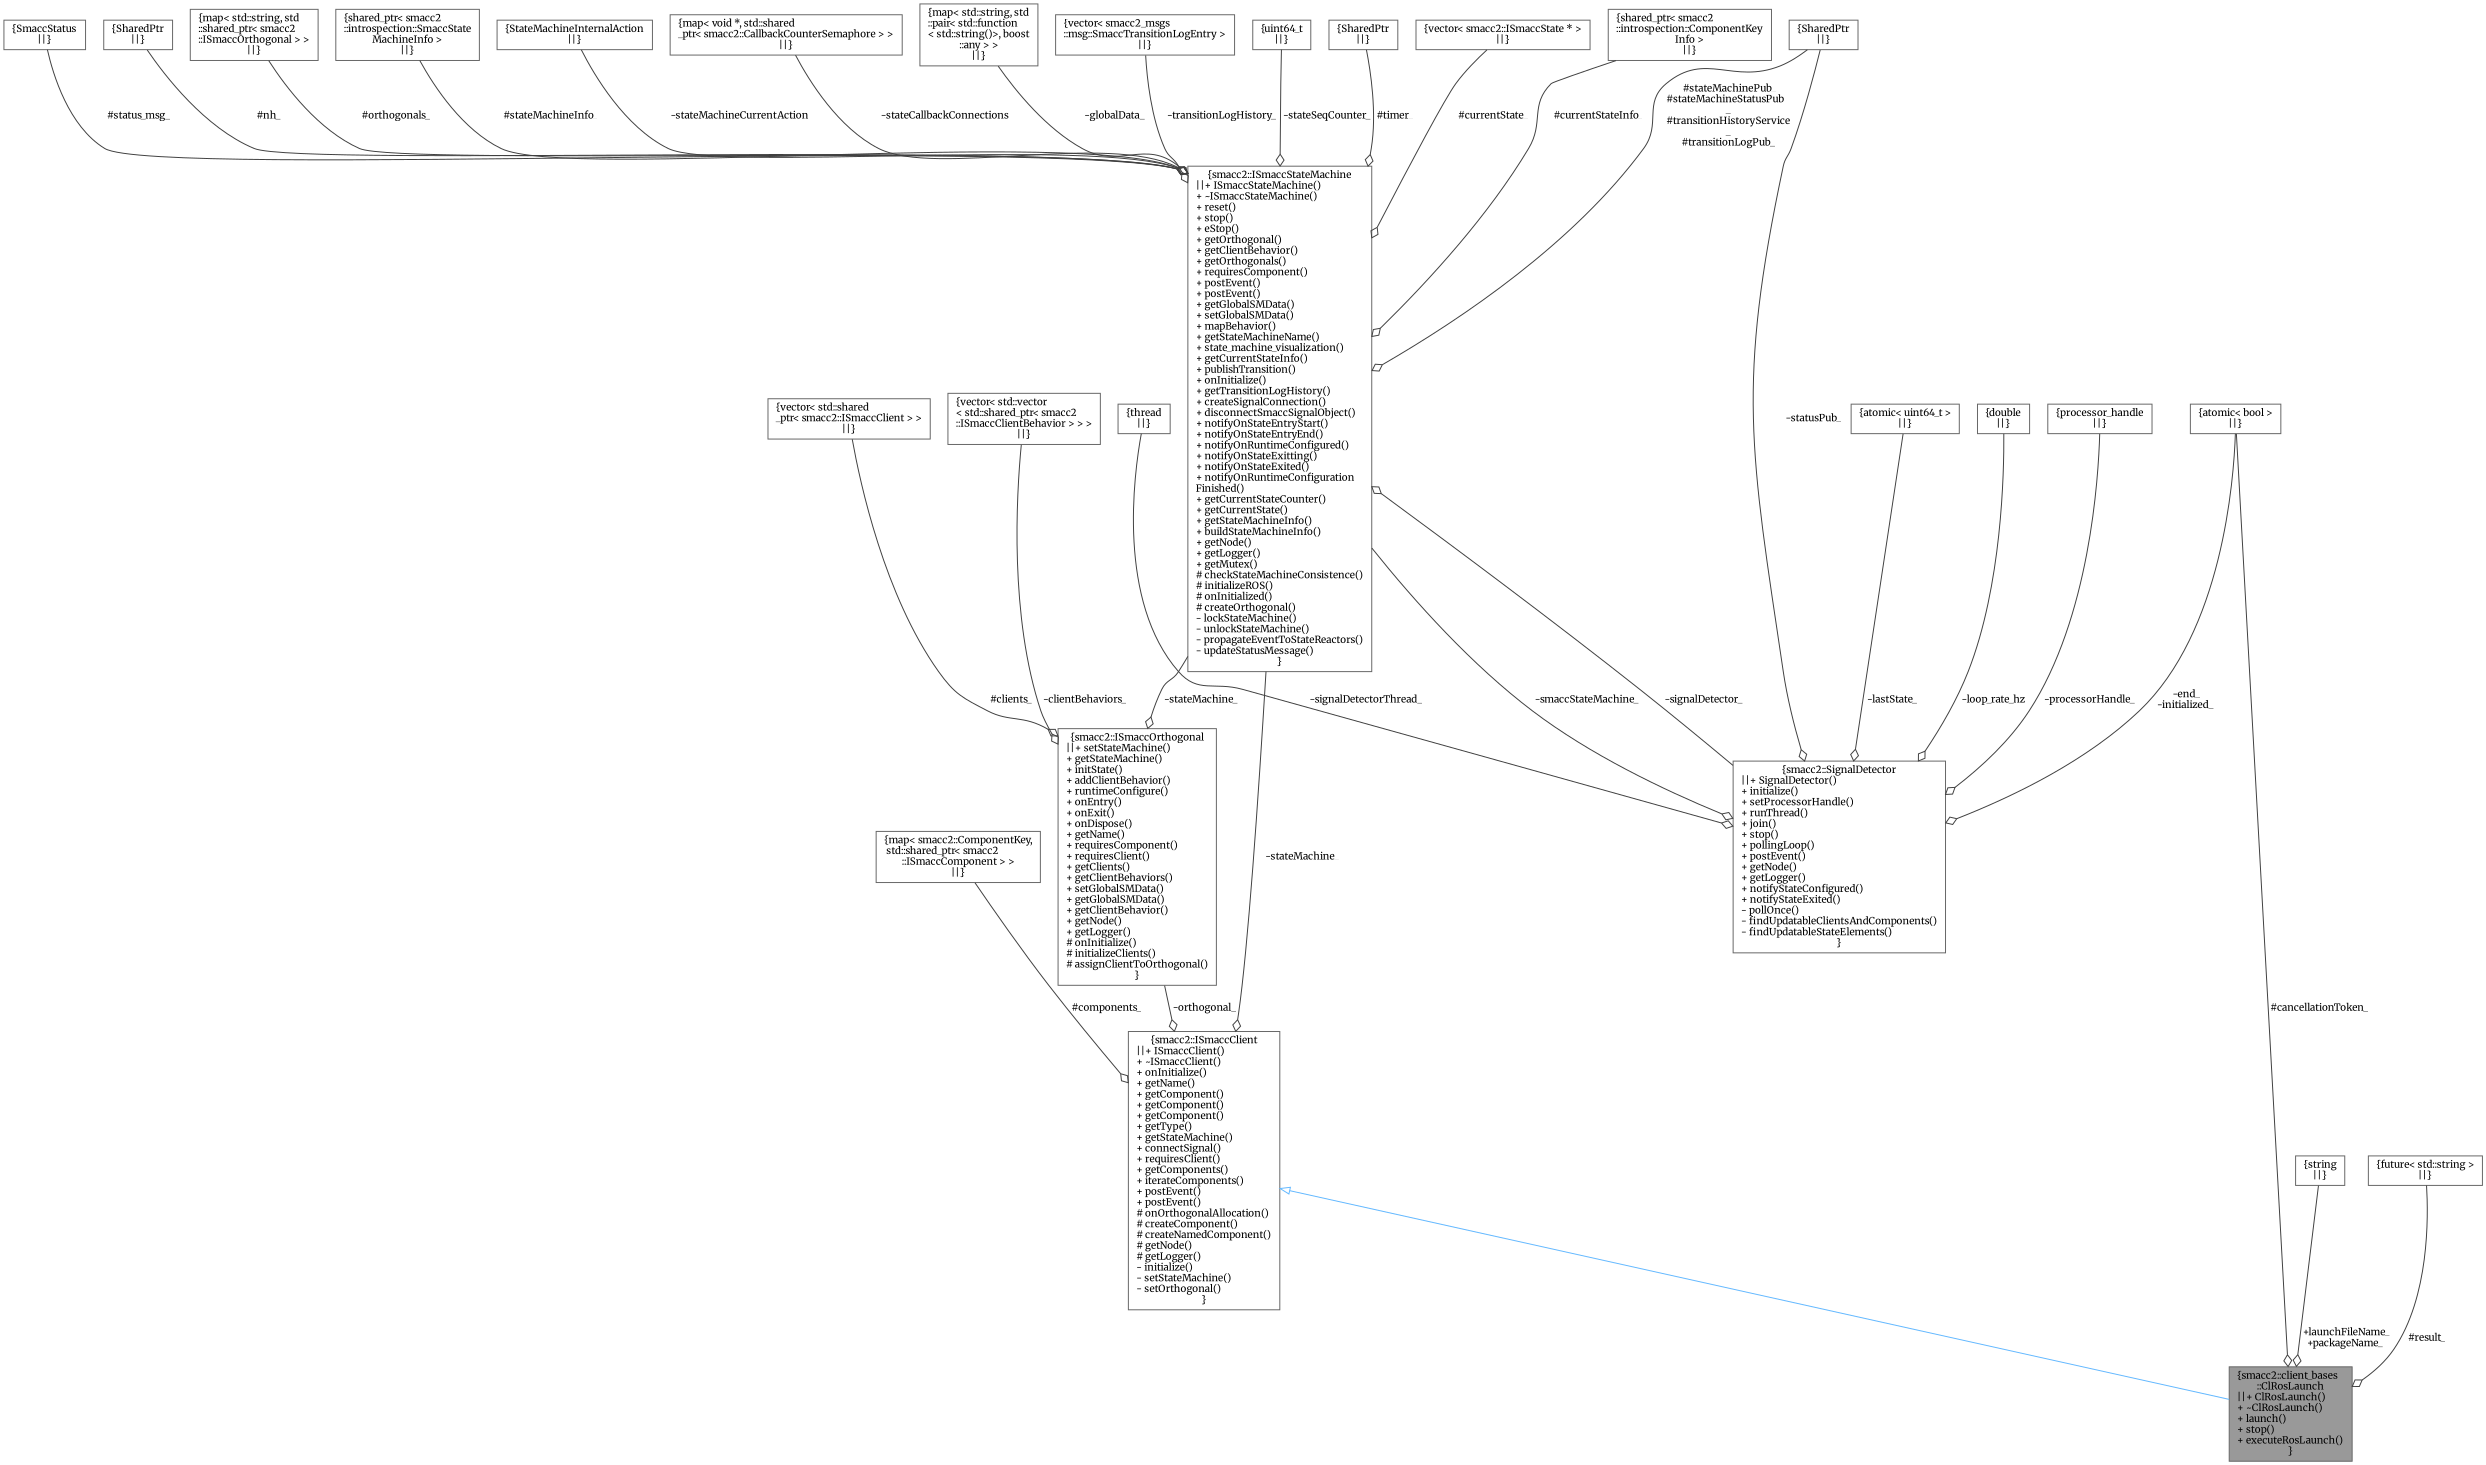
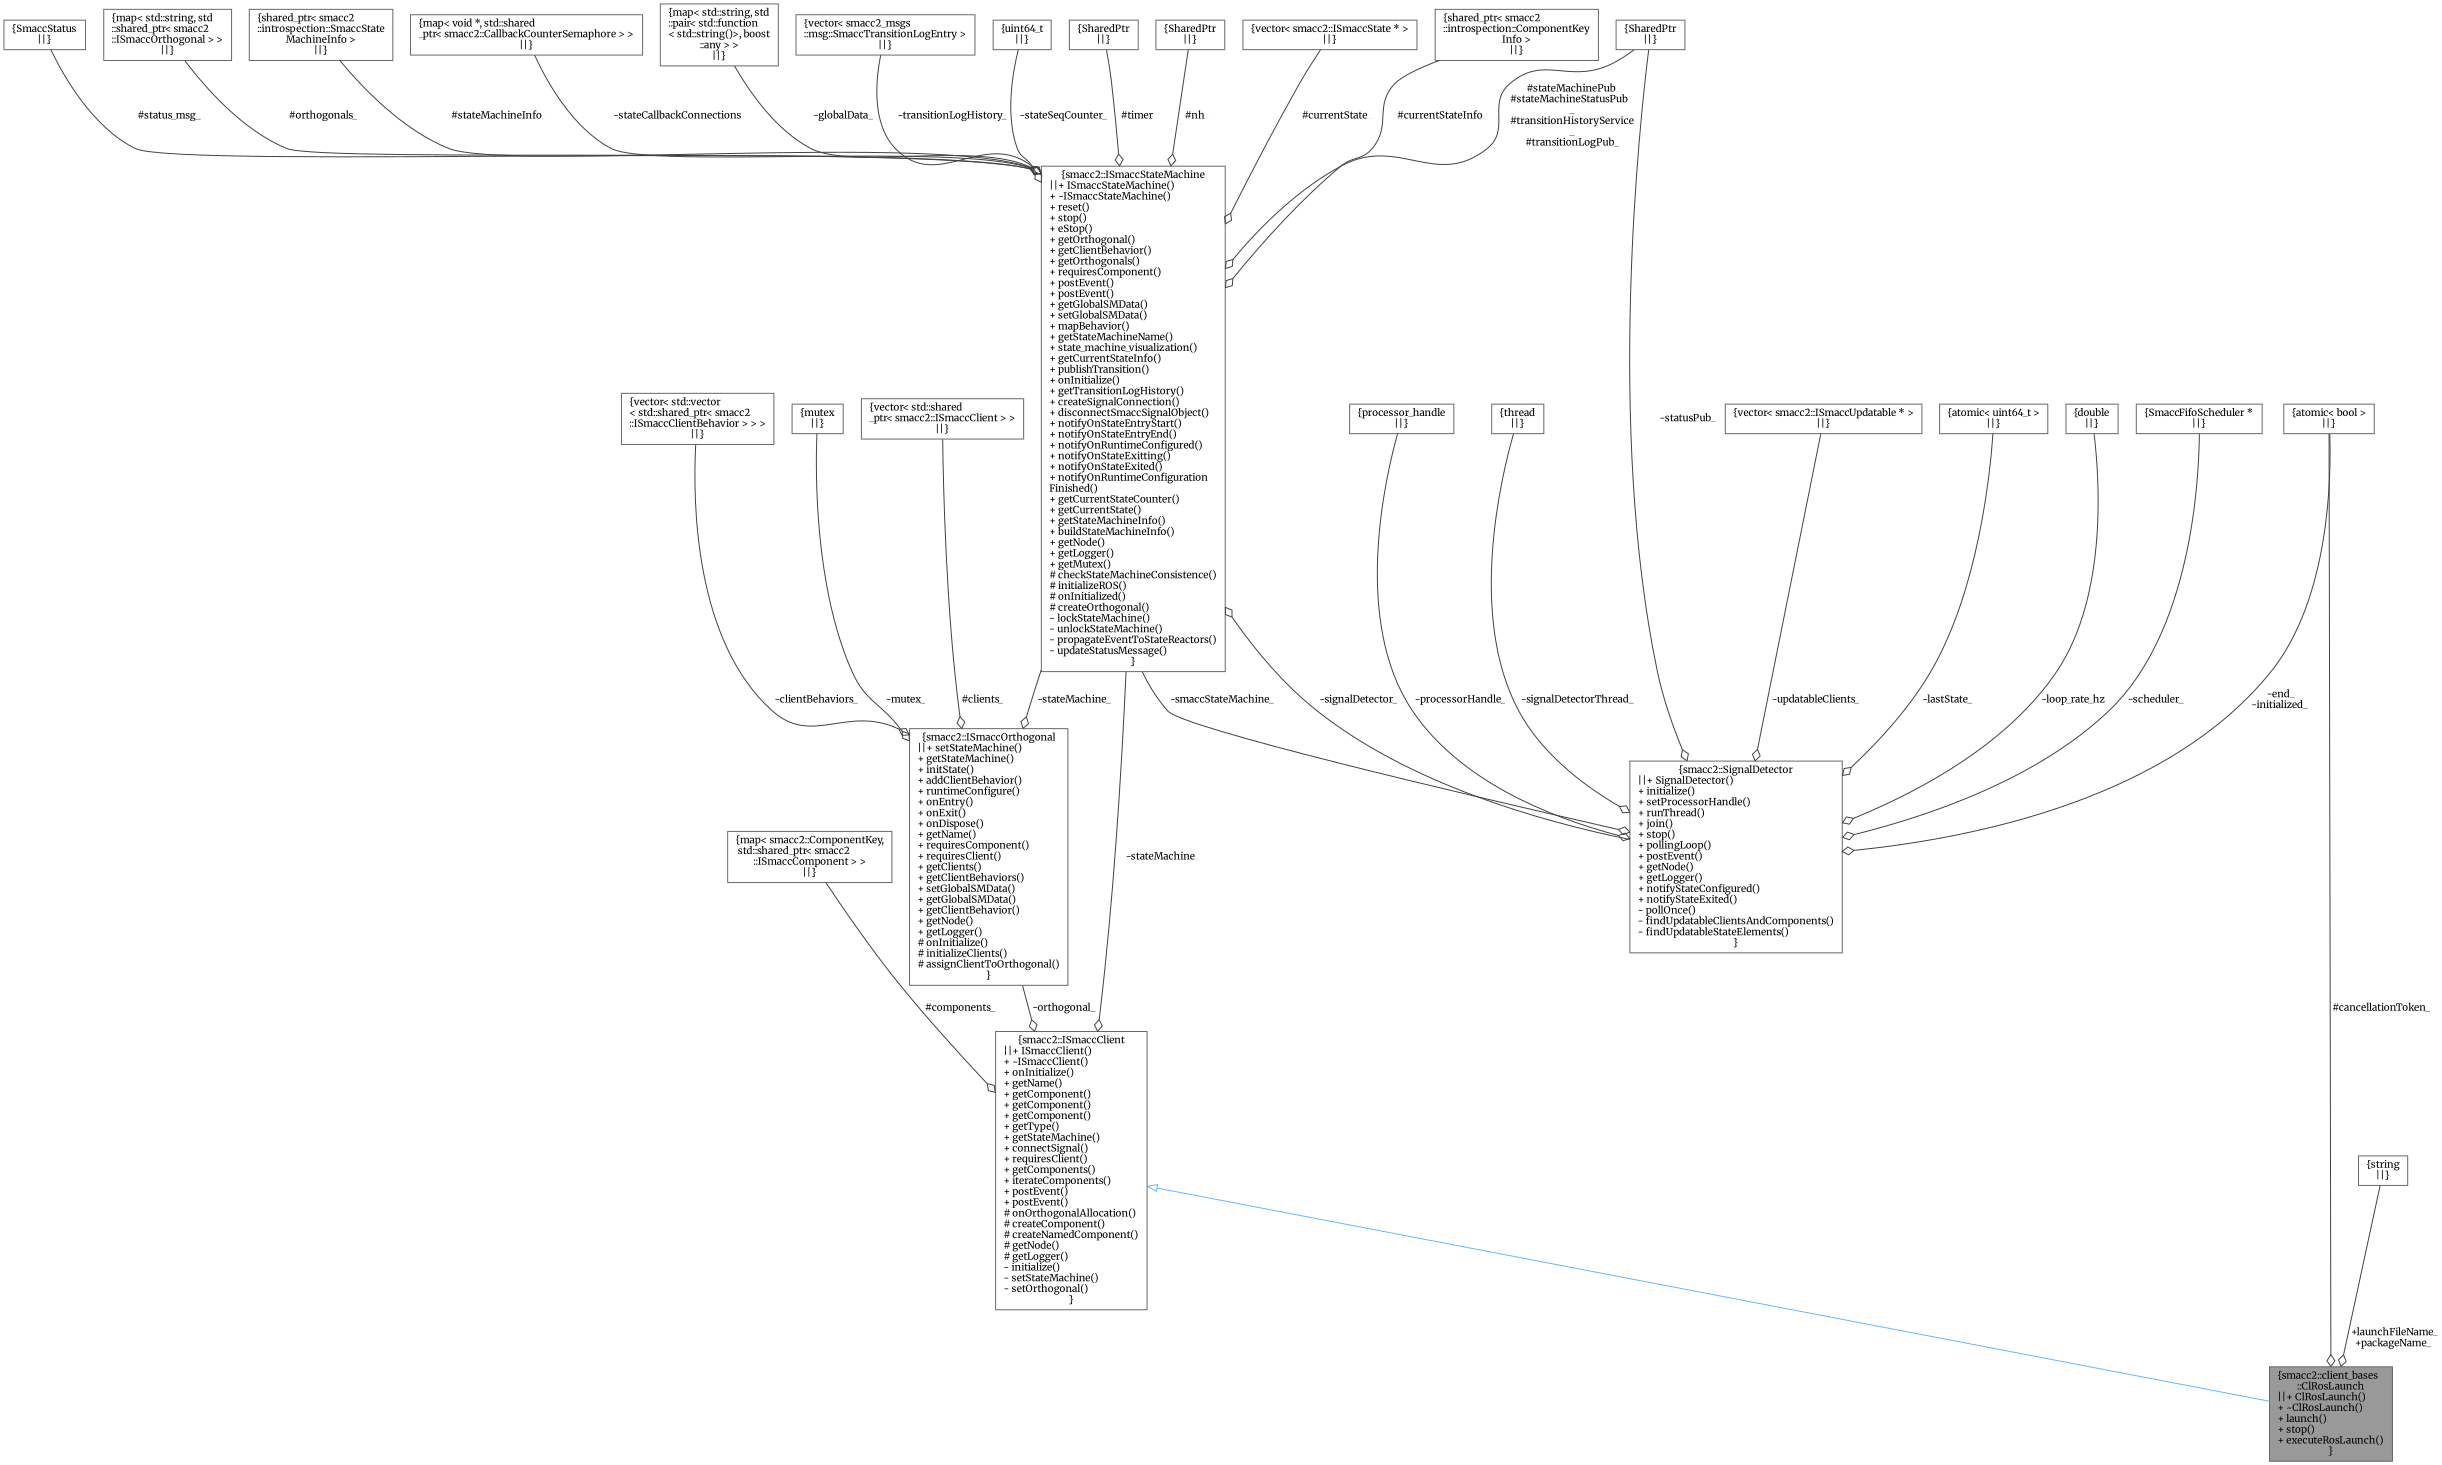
(575, 35) -> none
none -> (818, 419)
none -> (1824, 419)
none -> (2199, 419)
(2425, 1171) -> none
